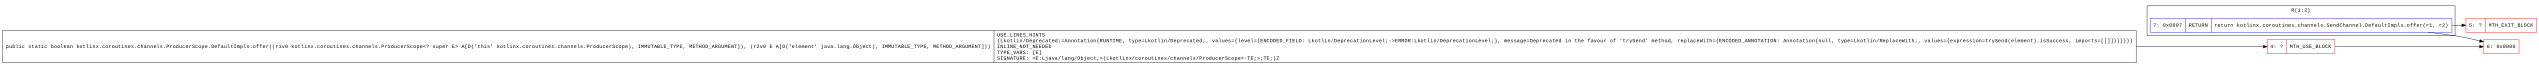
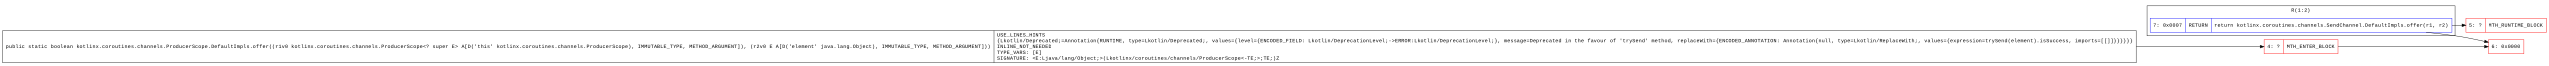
(2511, 25) -> (2516, 25)
(2311, 46) -> (2311, 46)
